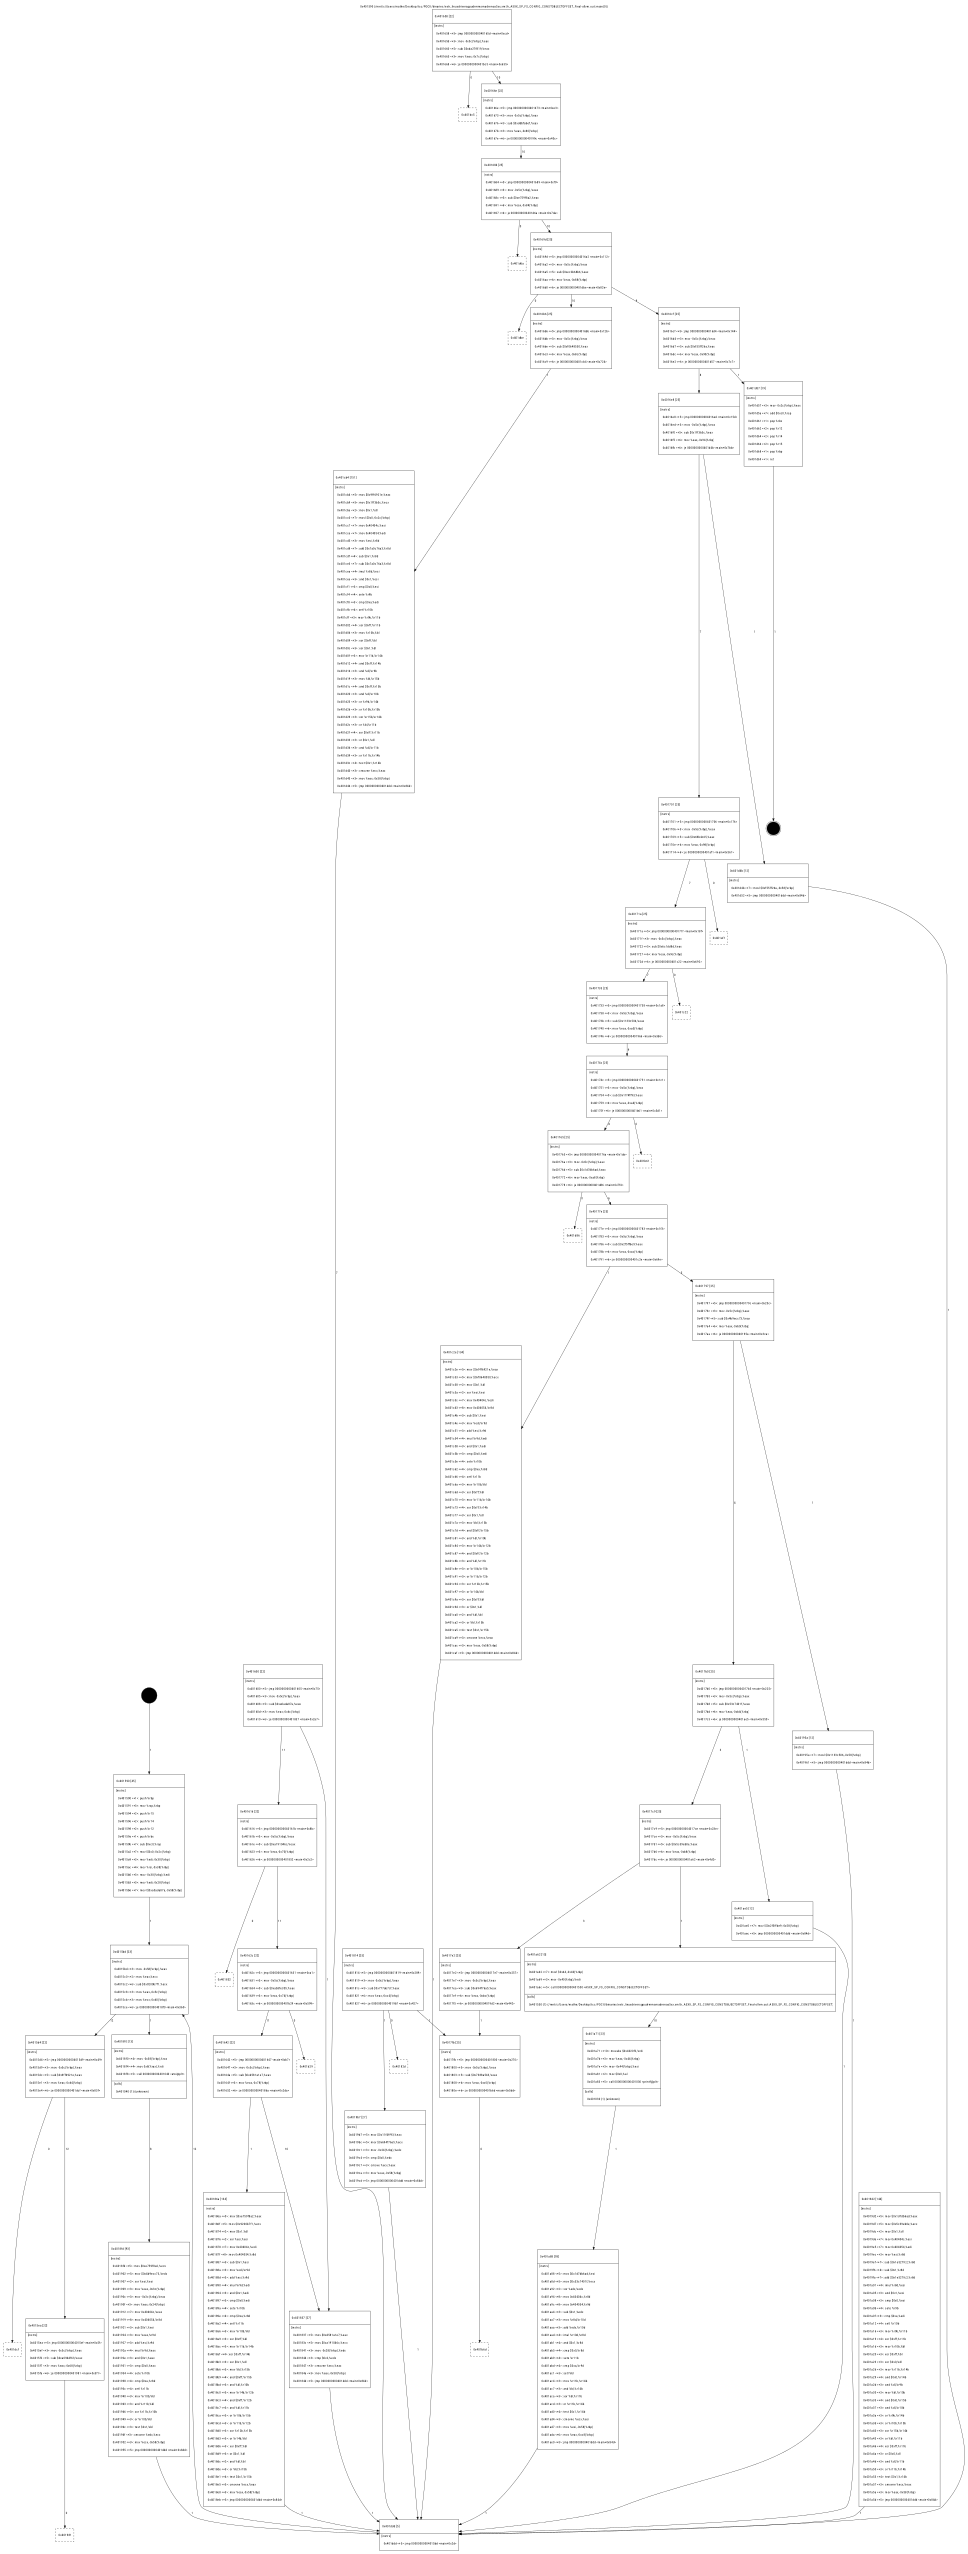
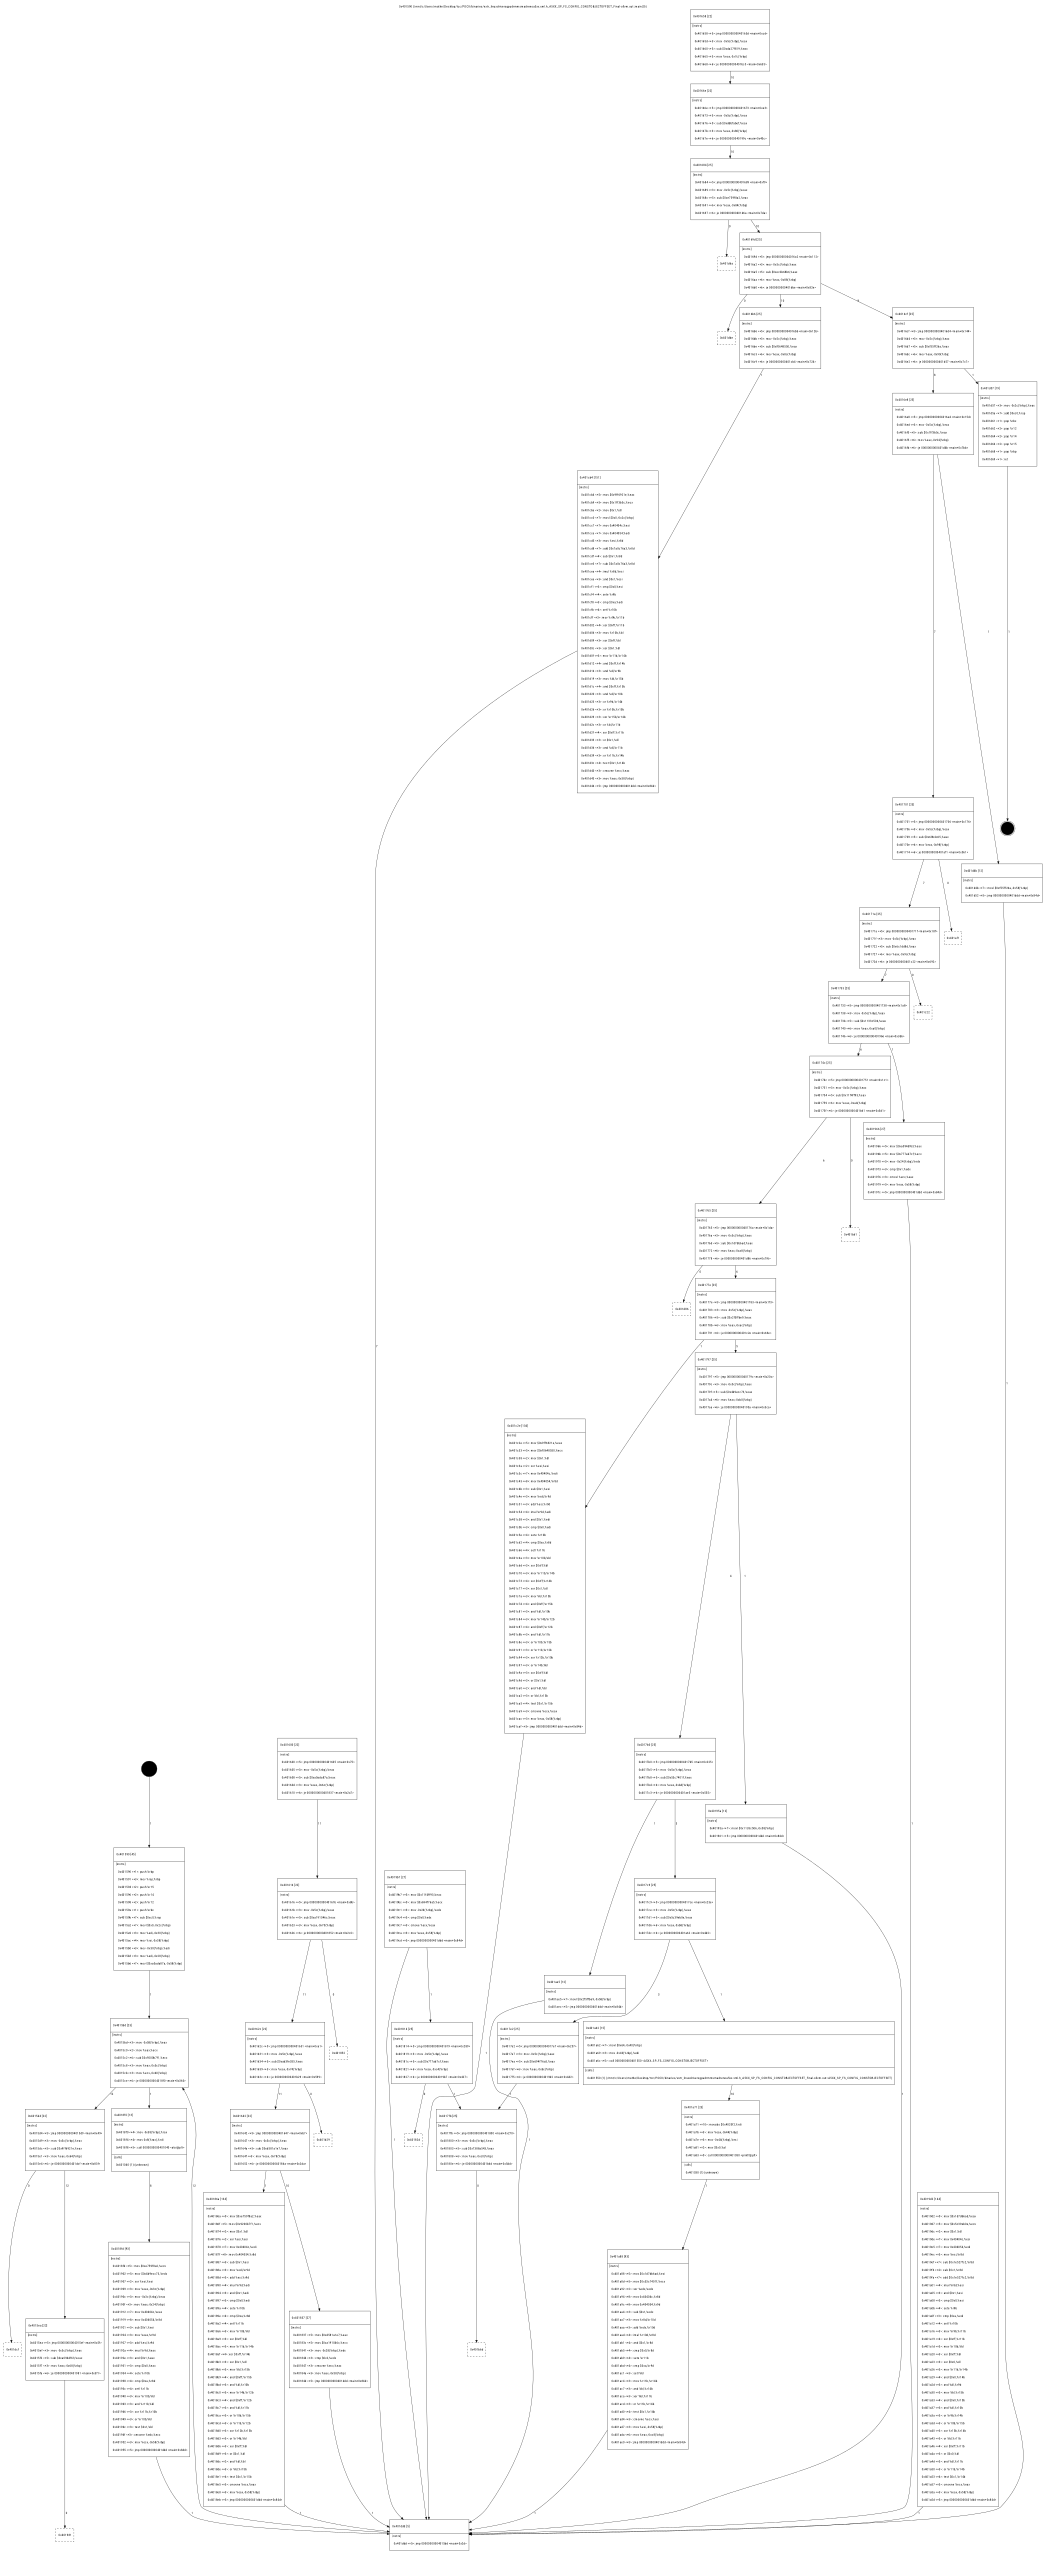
(468, 115) -> none
none -> (904, 1161)
(326, 2015) -> none
(384, 2059) -> (429, 1984)
